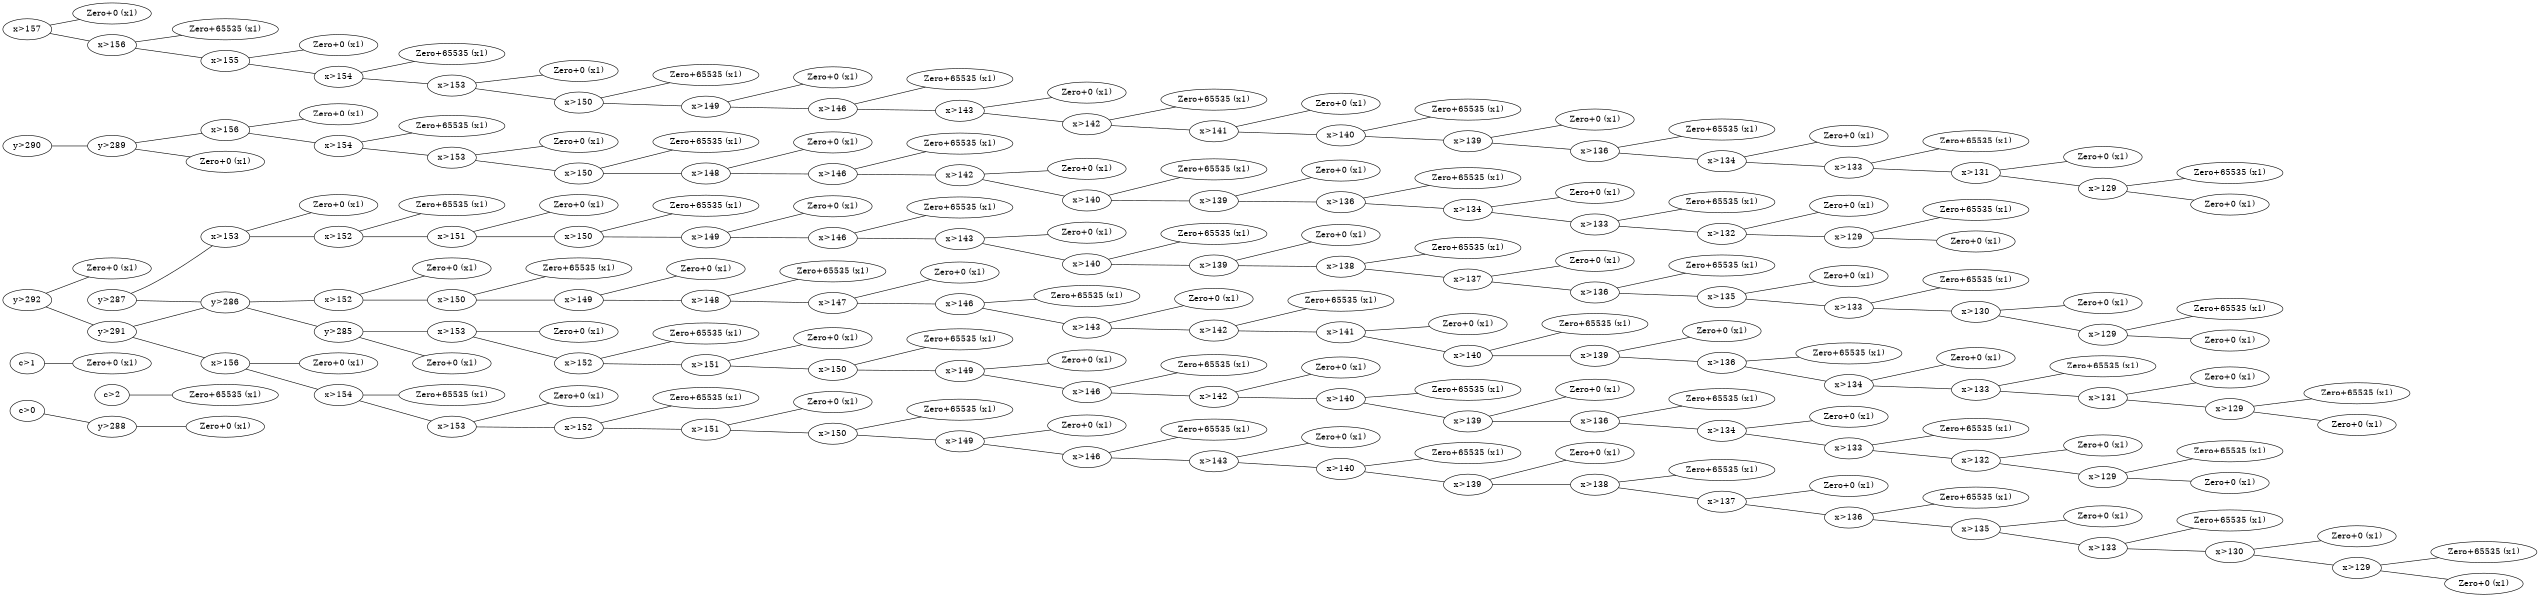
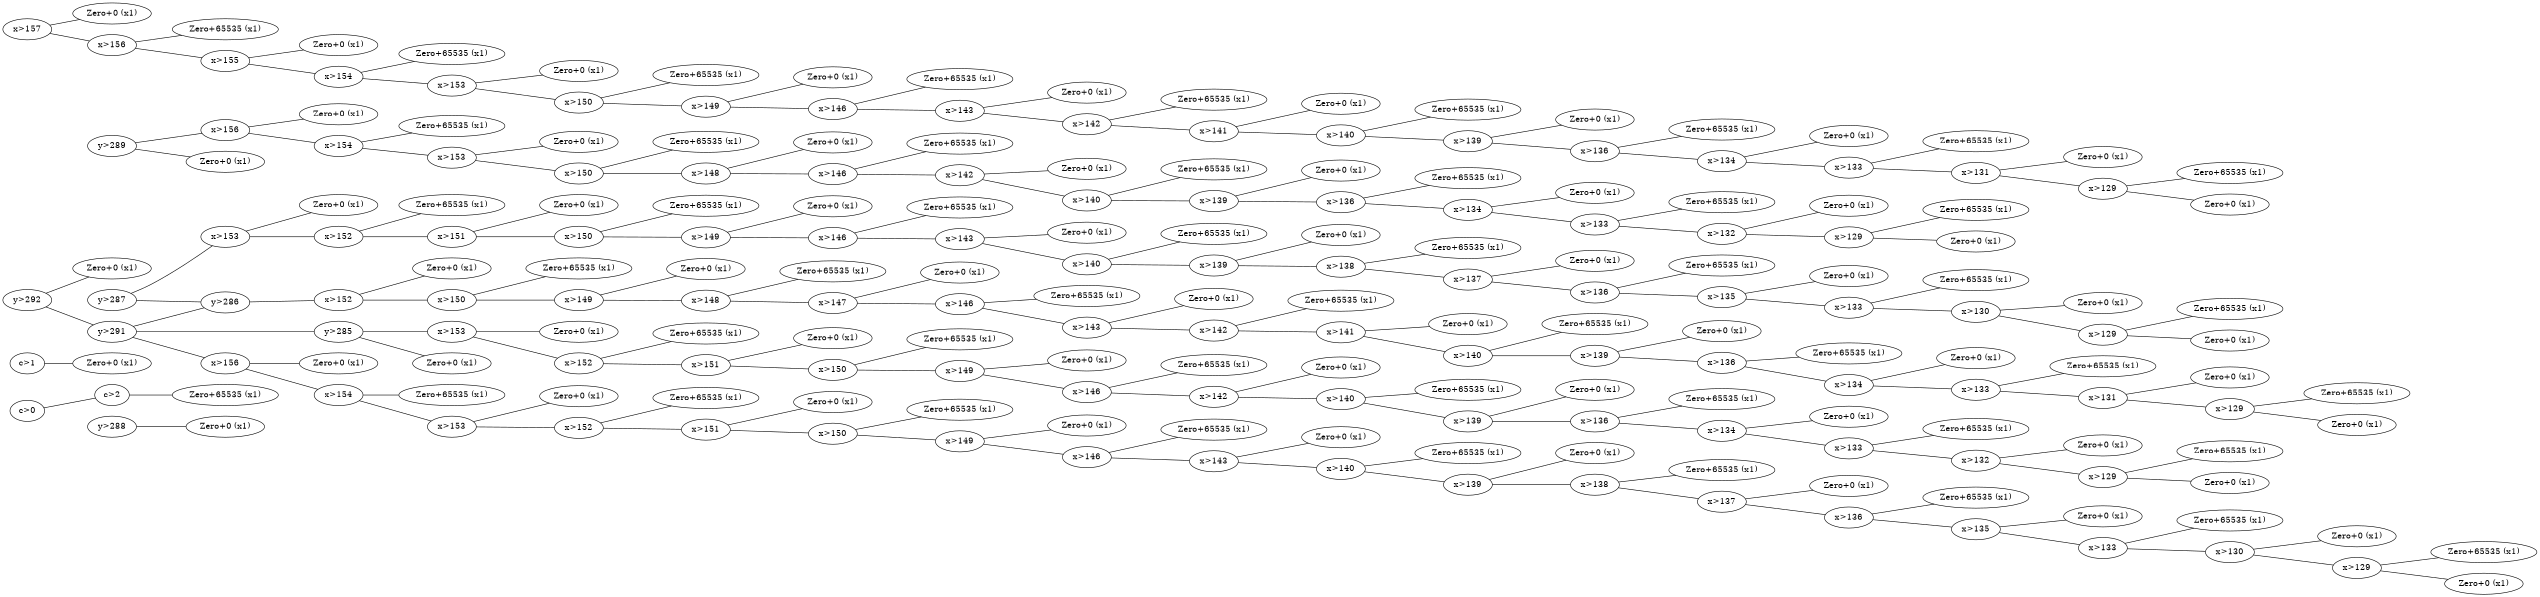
(27, 146) -> none
(282, 317) -> (225, 332)
(67, 418) -> (70, 403)
